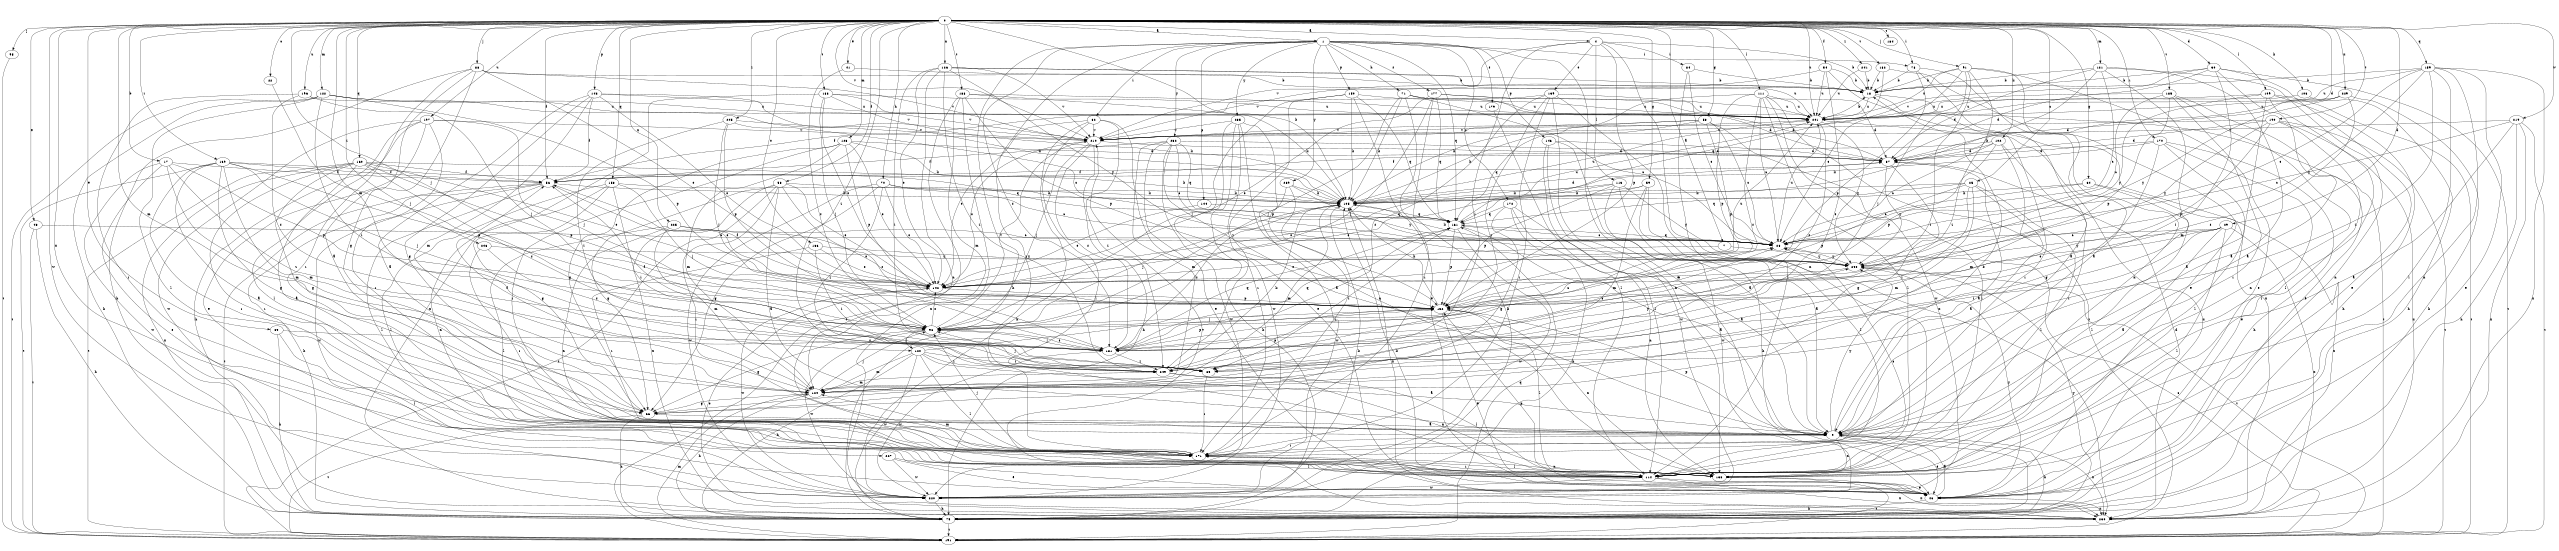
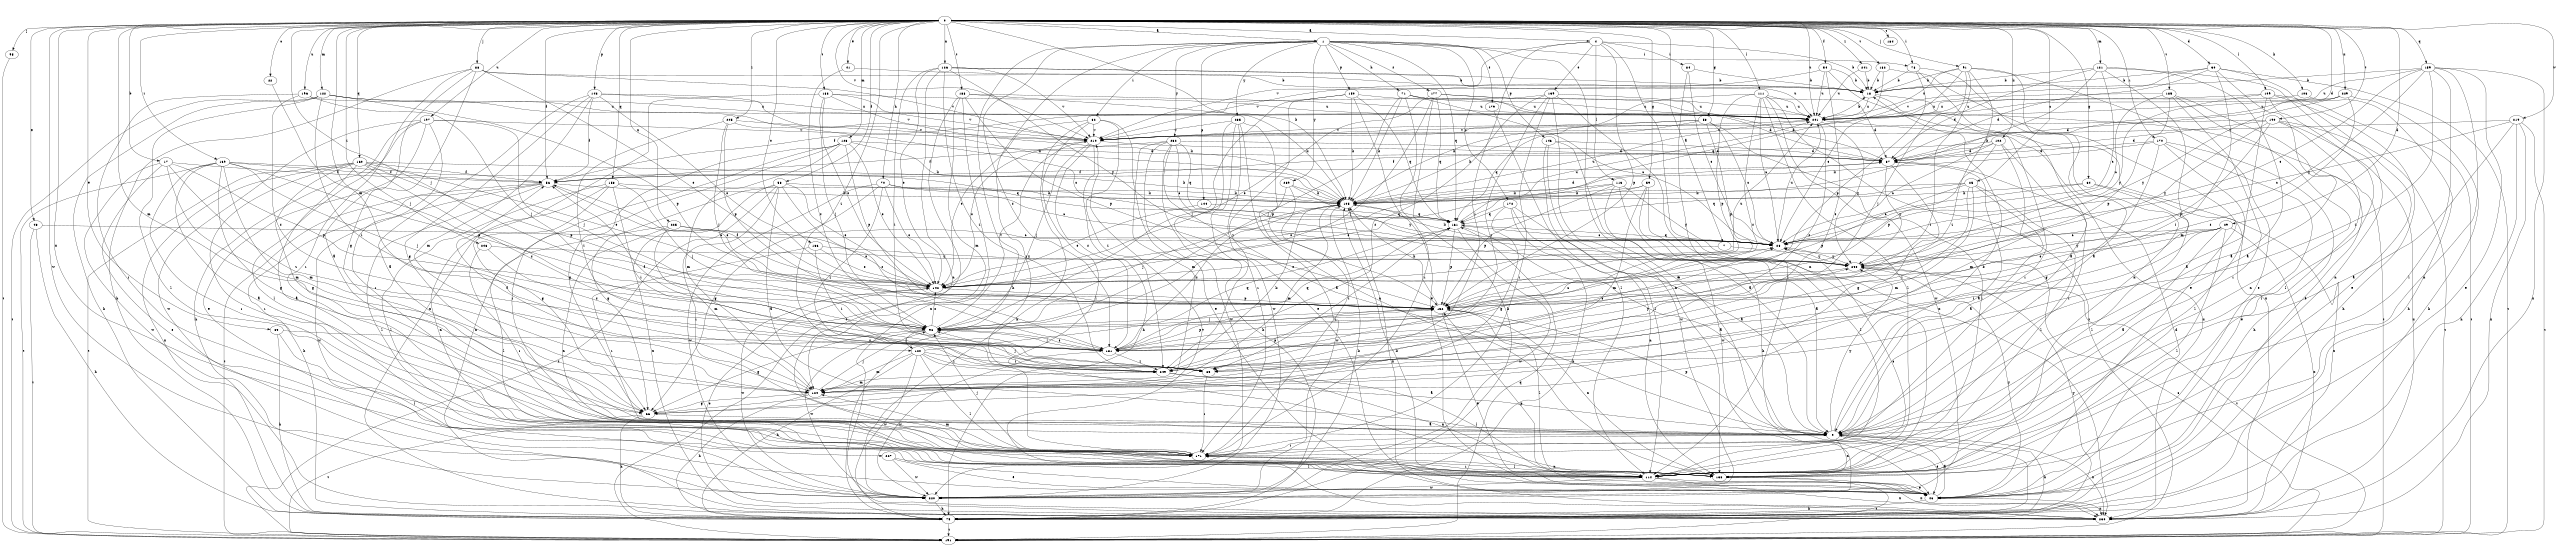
none -> (774, 510)
(699, 522) -> none
